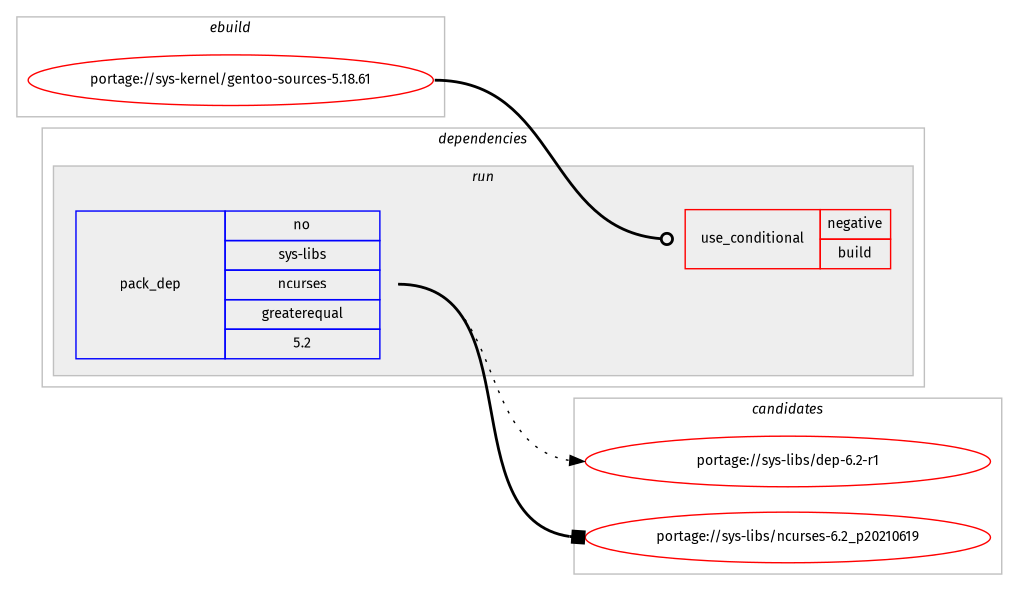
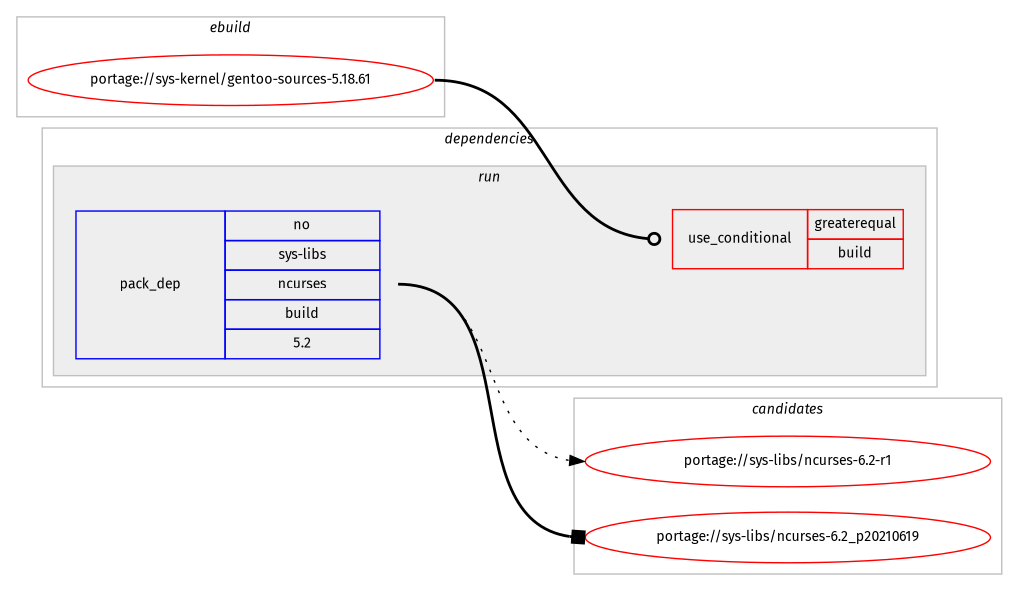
(855, 224) -> (855, 224)
(302, 314) -> (302, 314)
(788, 461) -> (788, 461)
